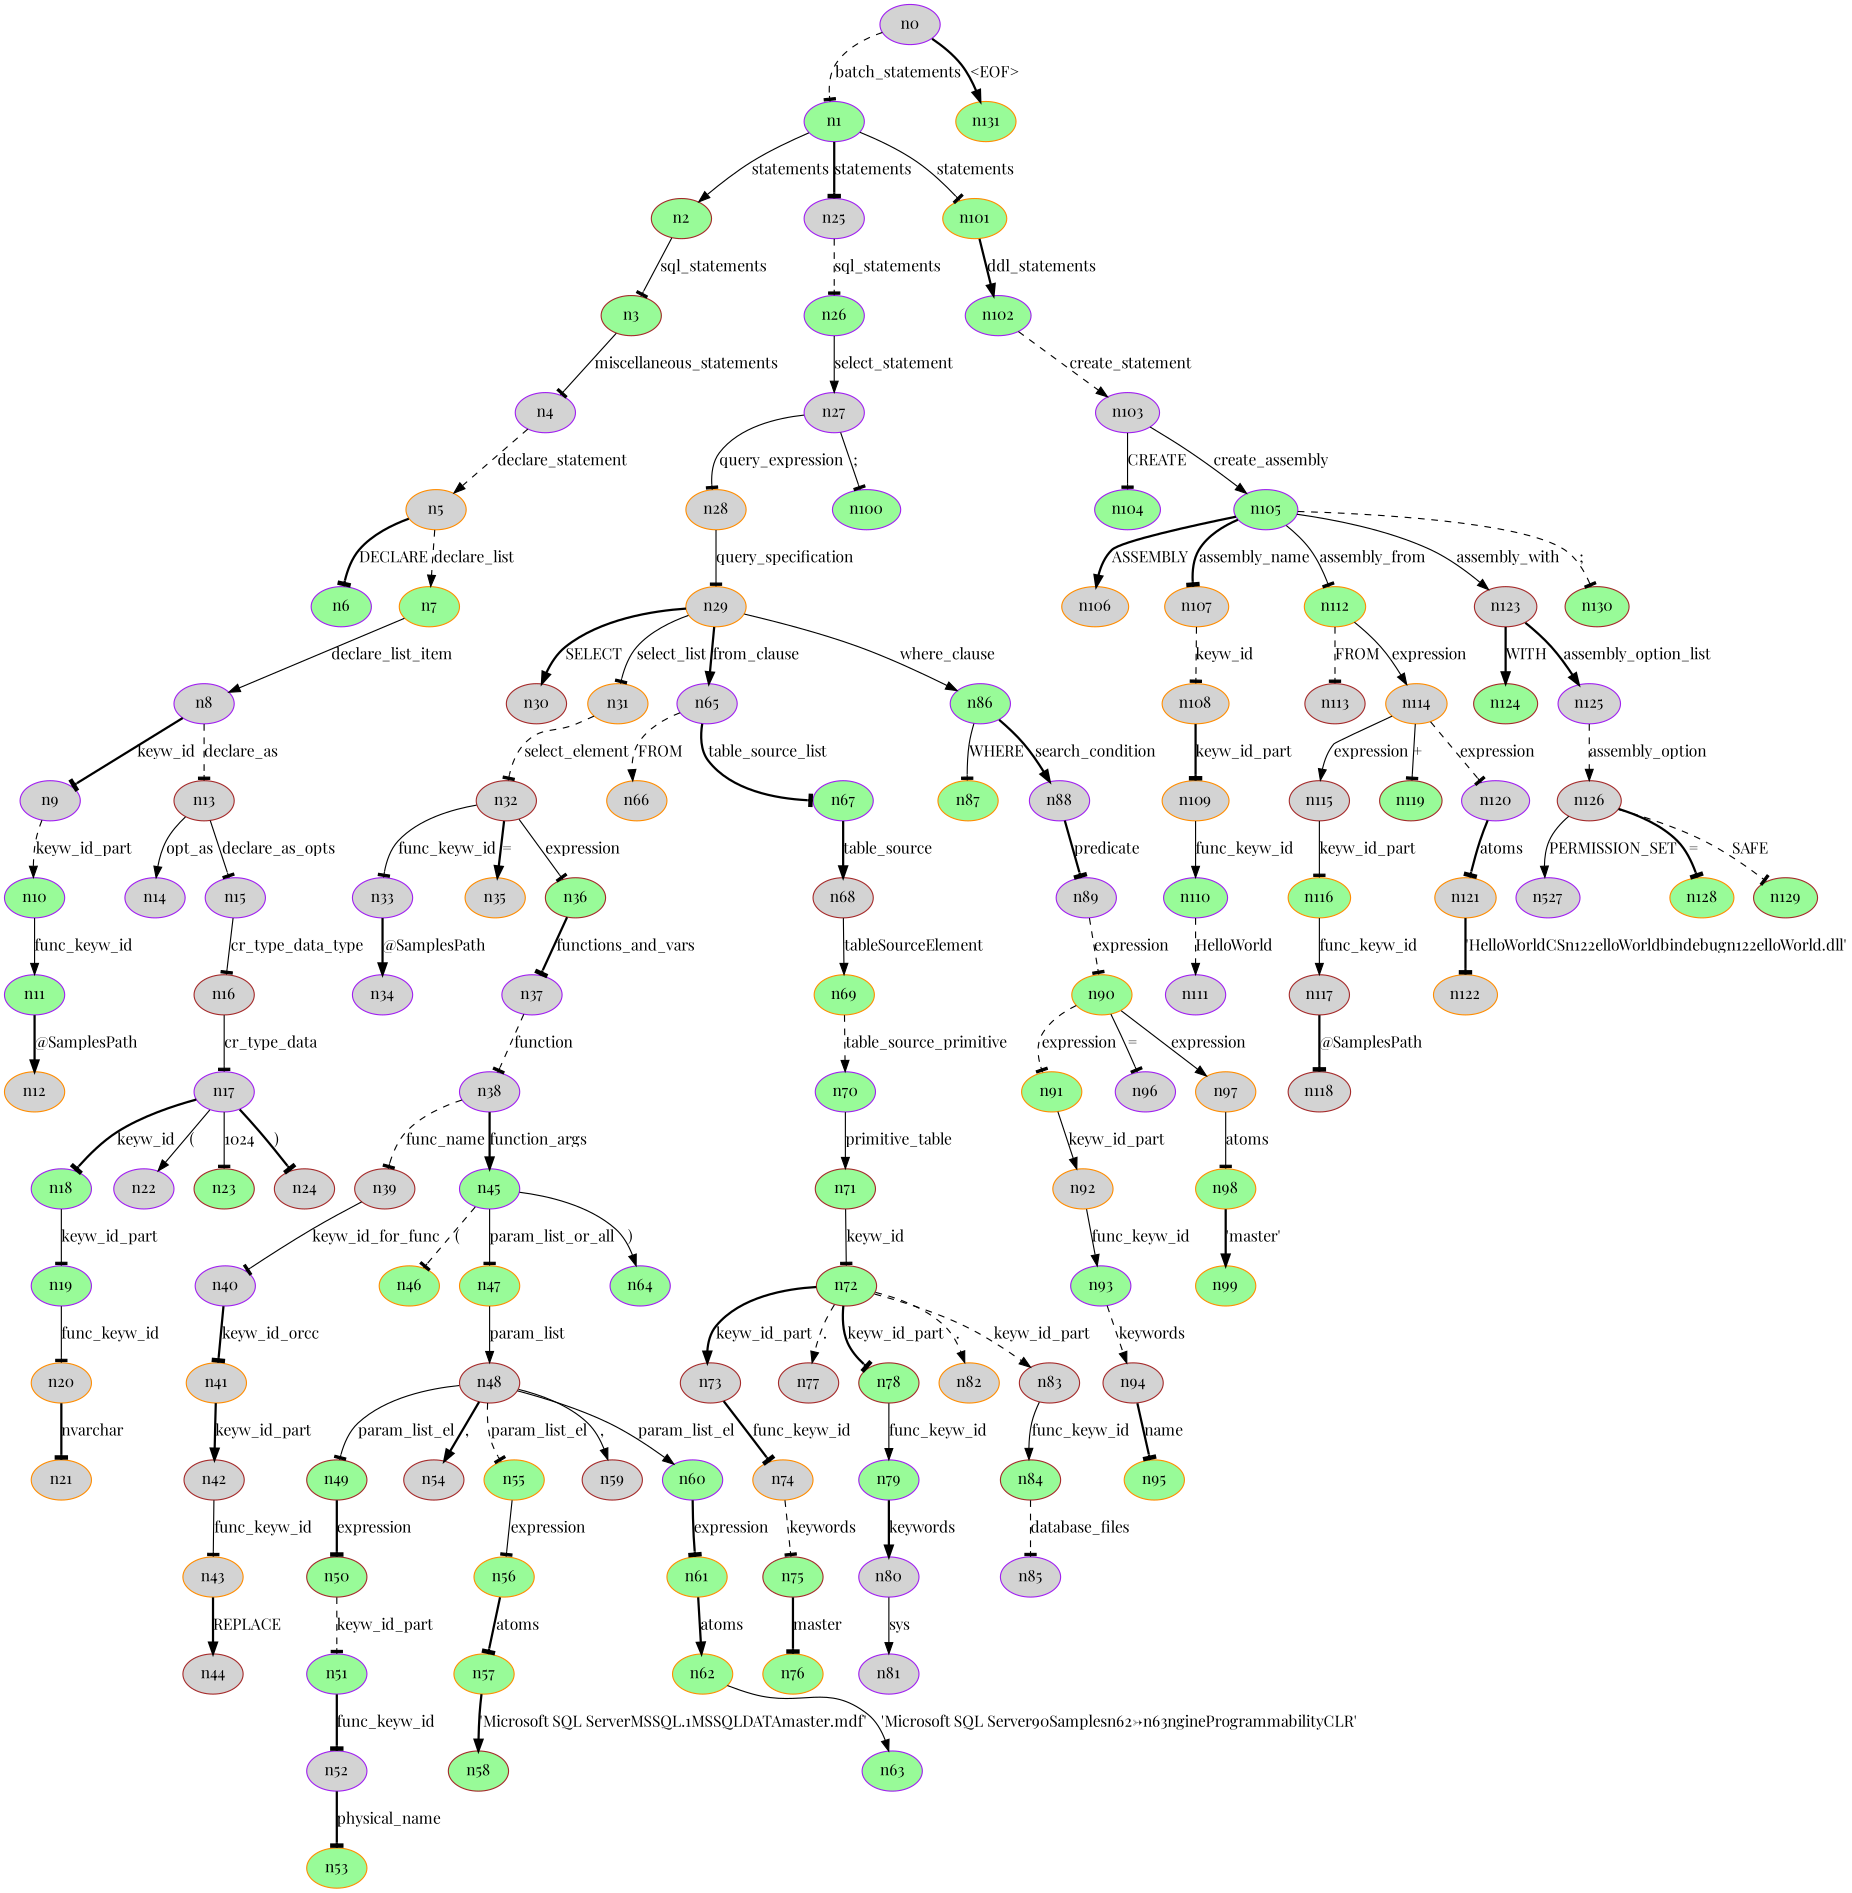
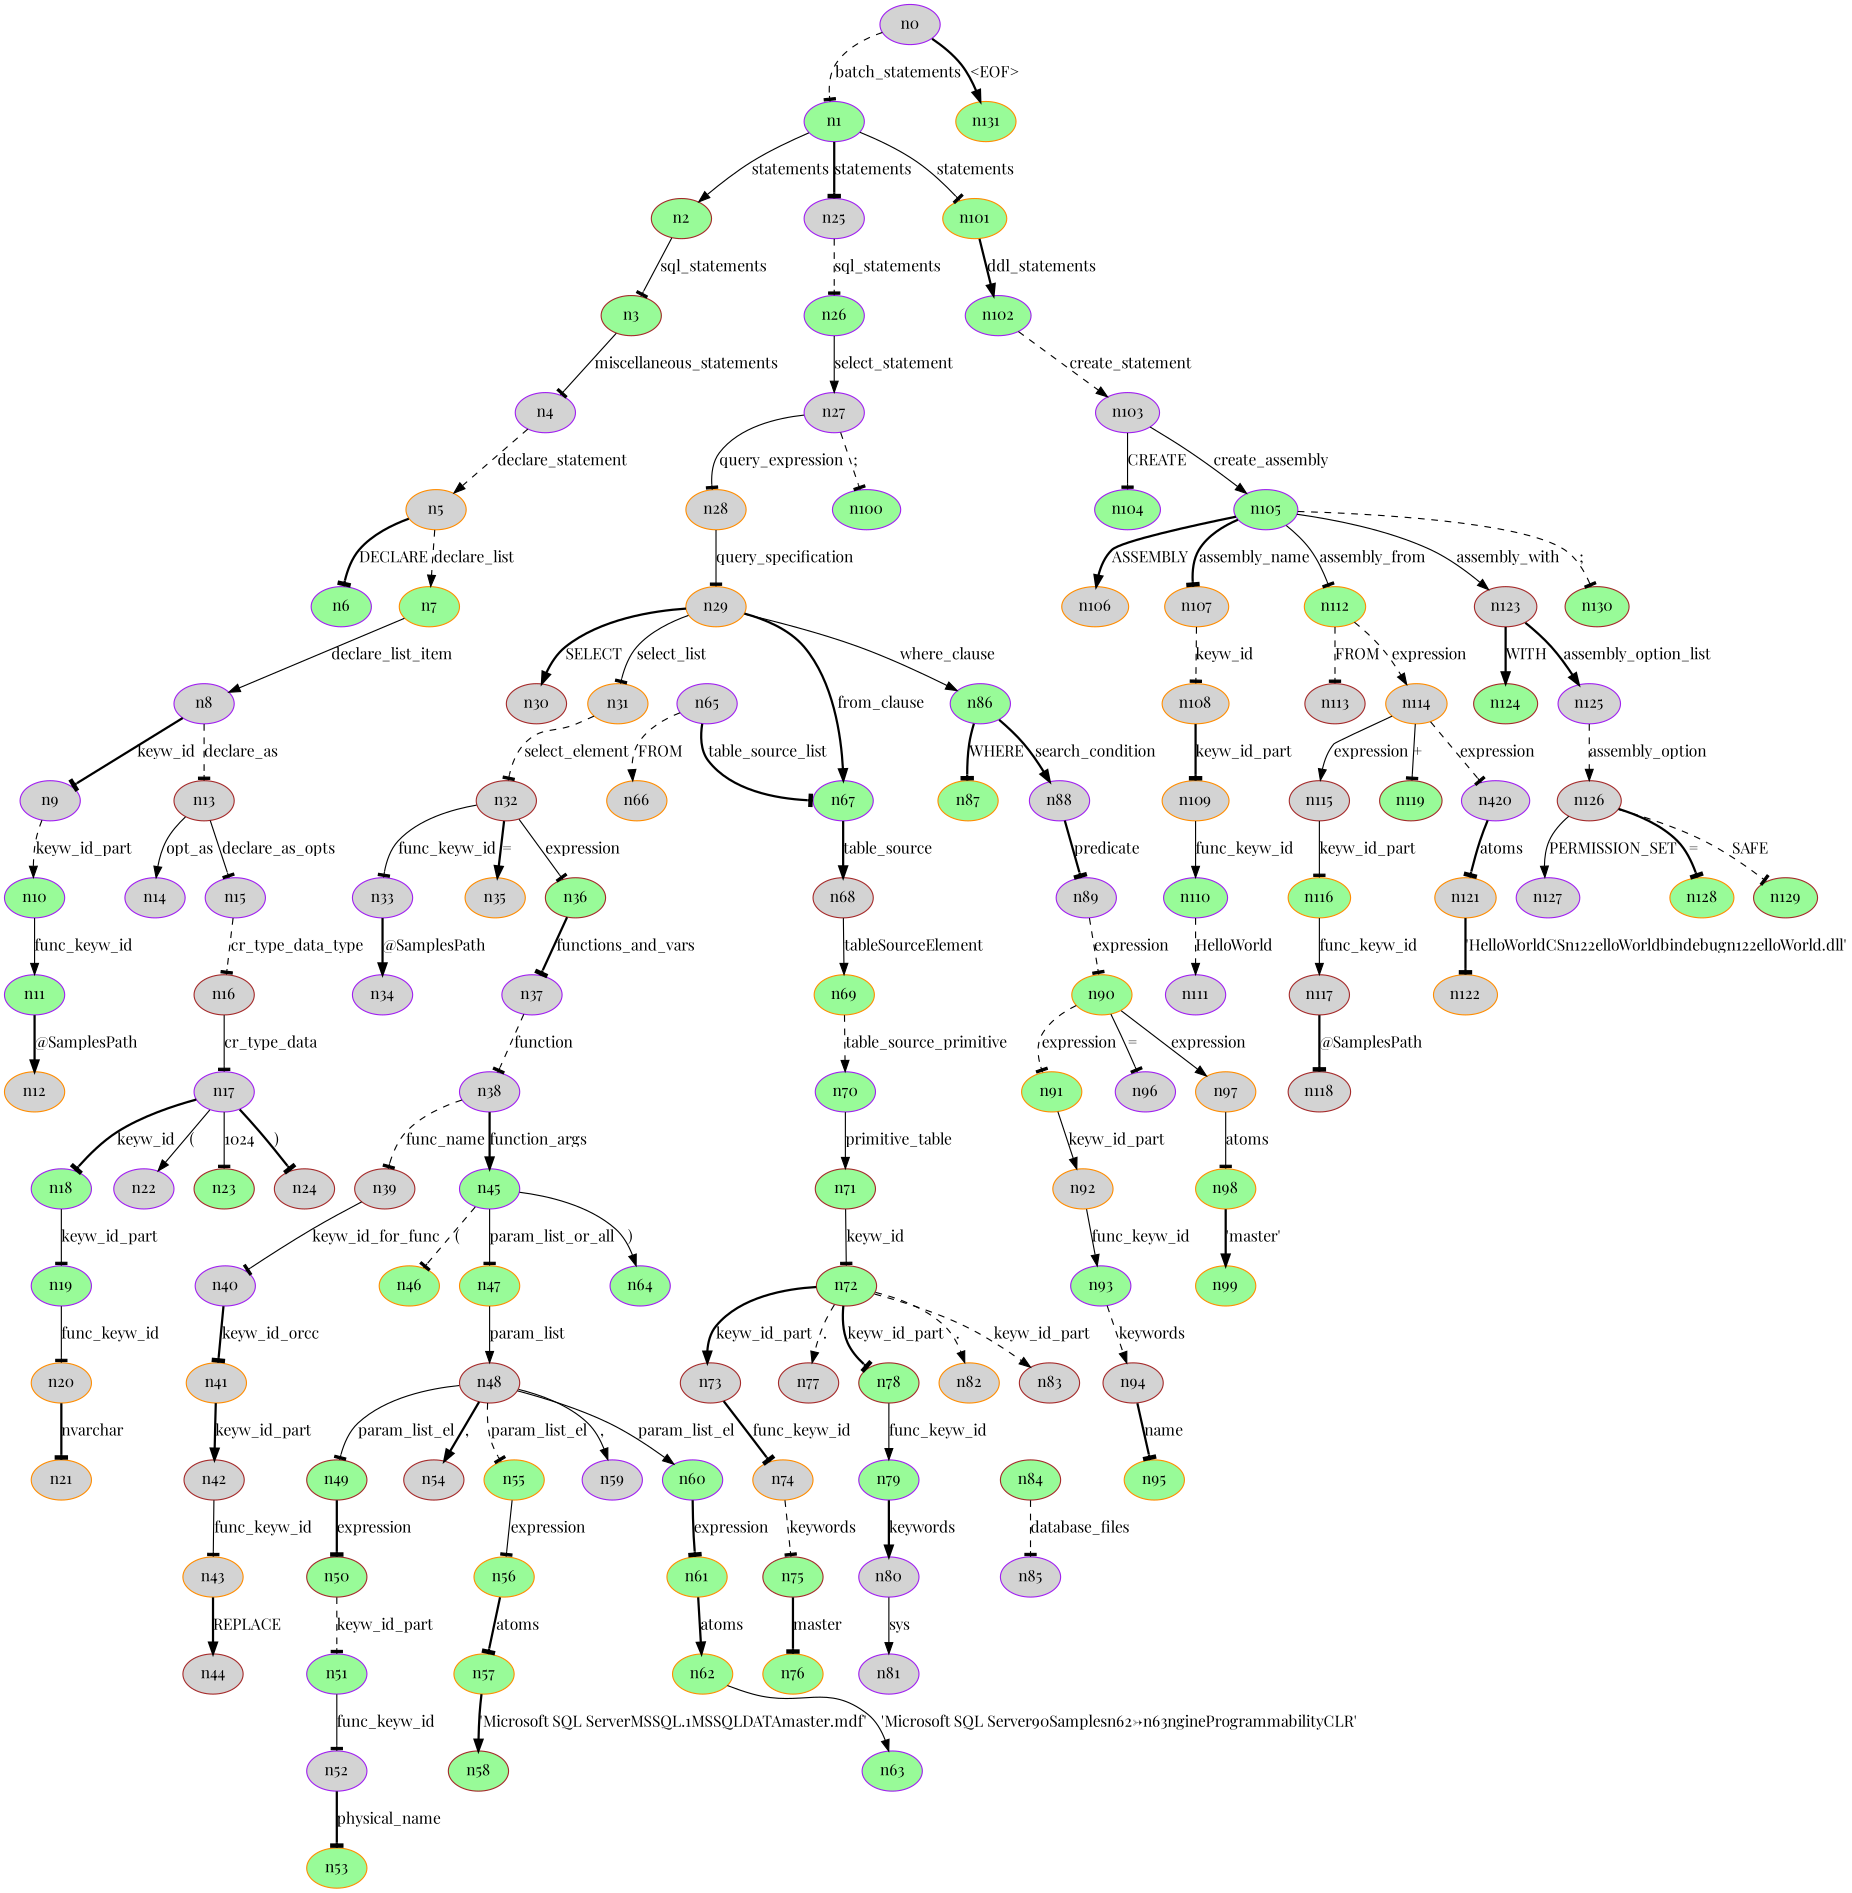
(850, 459) -> (850, 459)
(1380, 646) -> (1380, 646)
(712, 650) -> (821, 673)
(969, 749) -> (969, 749)
(1496, 801) -> (1496, 801)
(1548, 898) -> (1548, 898)
(230, 944) -> (230, 944)
(1031, 1424) -> none
(612, 1480) -> (612, 1480)
(337, 1720) -> (337, 1720)
